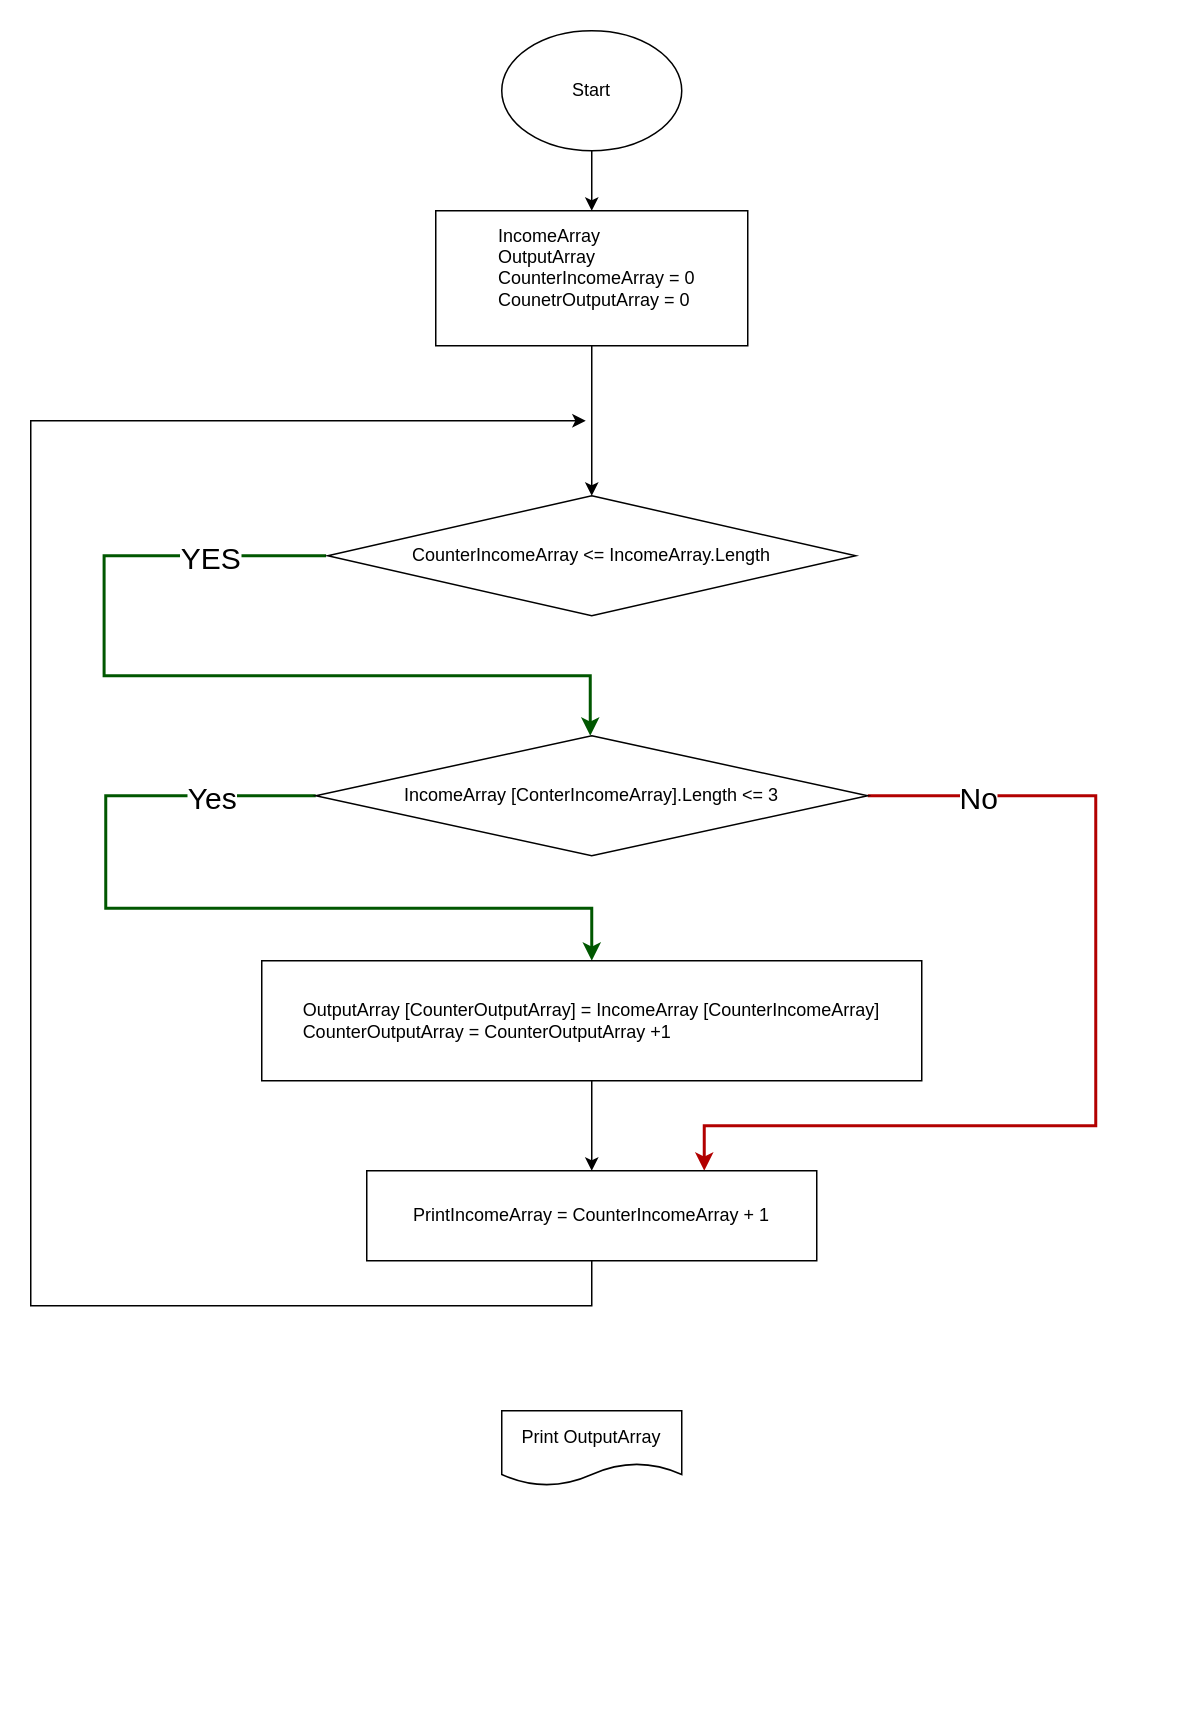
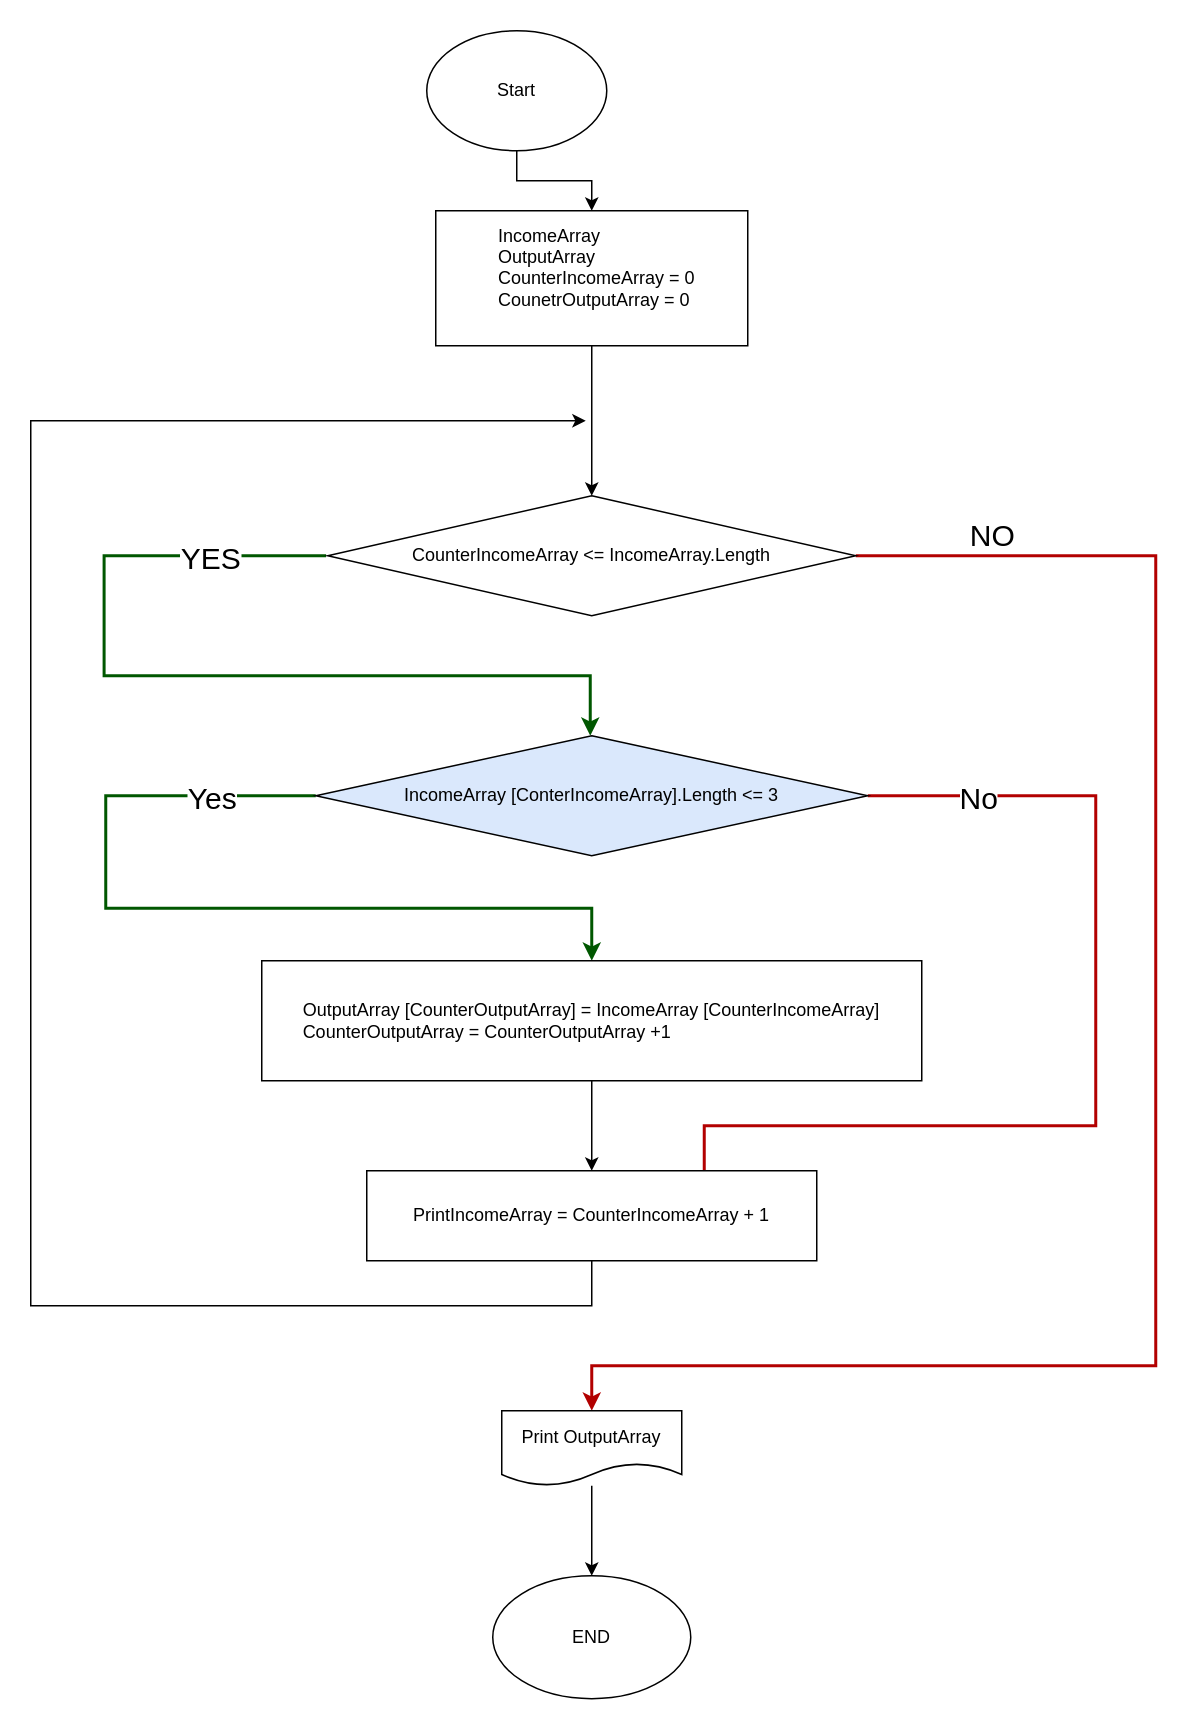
(592, 91) -> (517, 91)
(592, 796) -> (592, 796)
none -> (1156, 1109)
(704, 1156) -> (704, 1162)
none -> (592, 1526)
none -> (592, 1637)
